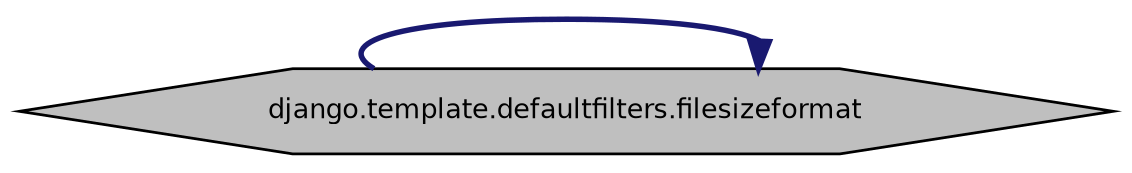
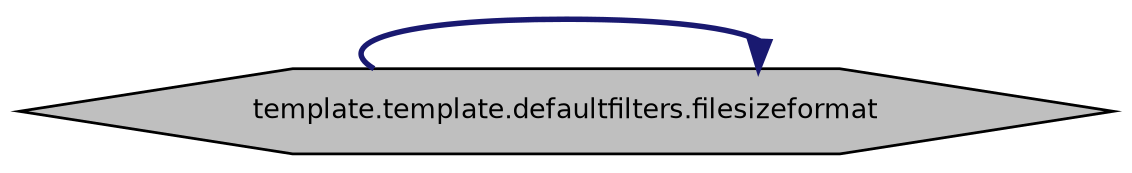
(566, 111) -> (566, 111)
